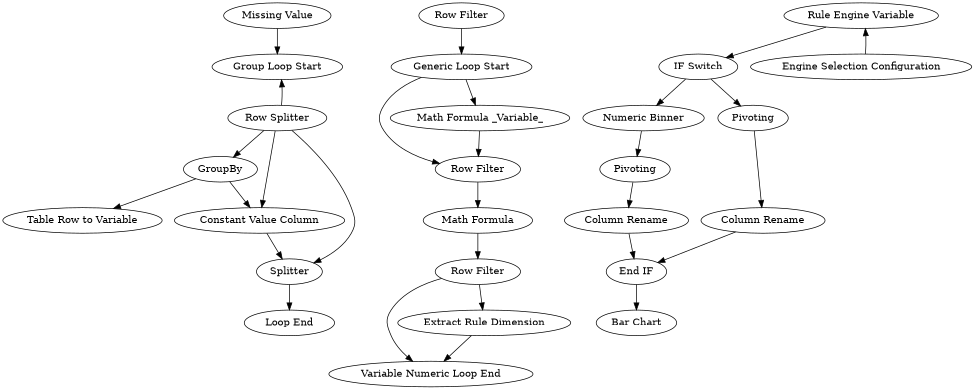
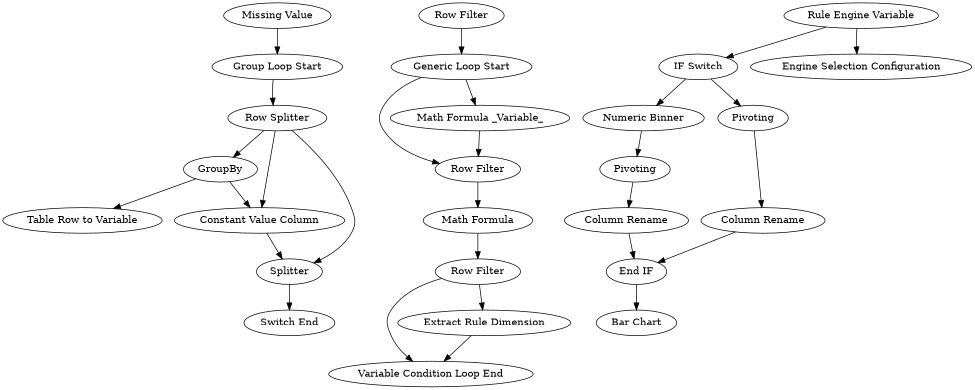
(866, 45) -> (856, 38)
(282, 96) -> (273, 89)
(289, 323) -> (289, 323)
(431, 374) -> (431, 374)
